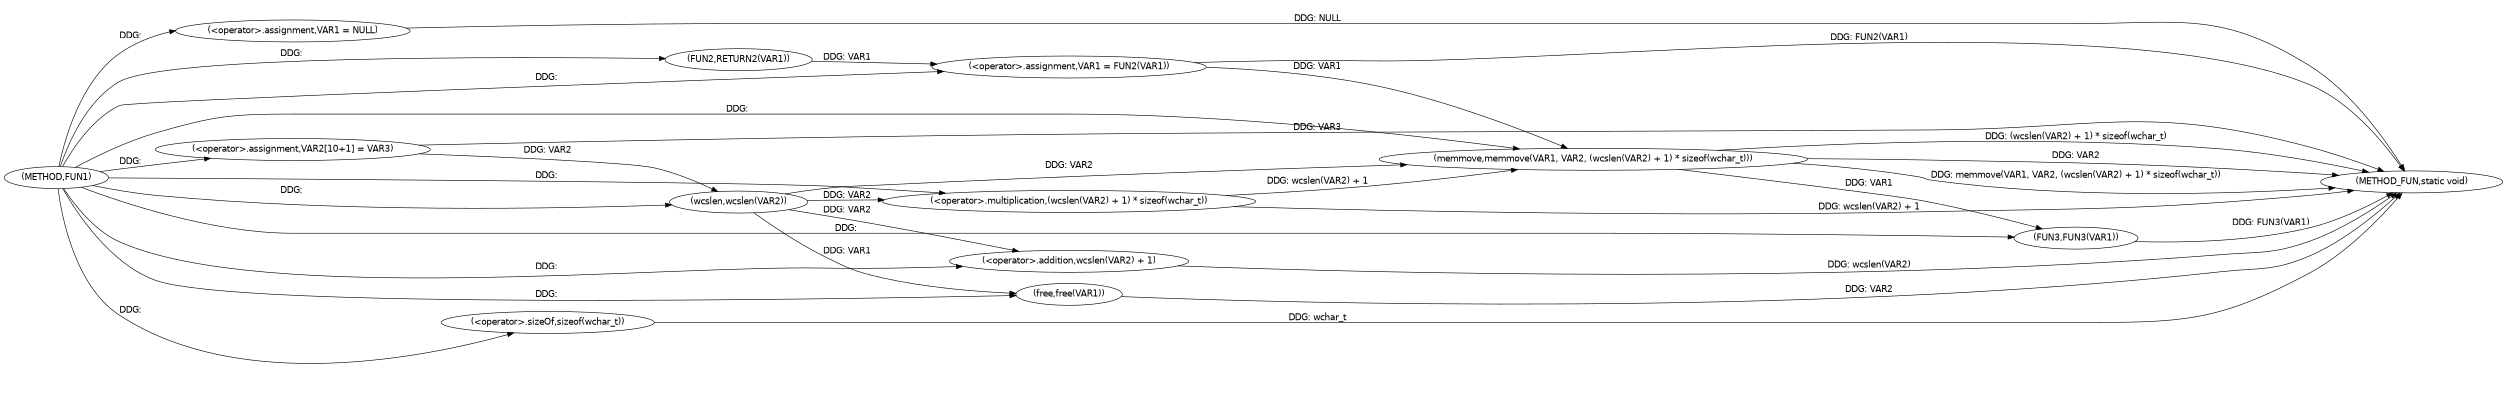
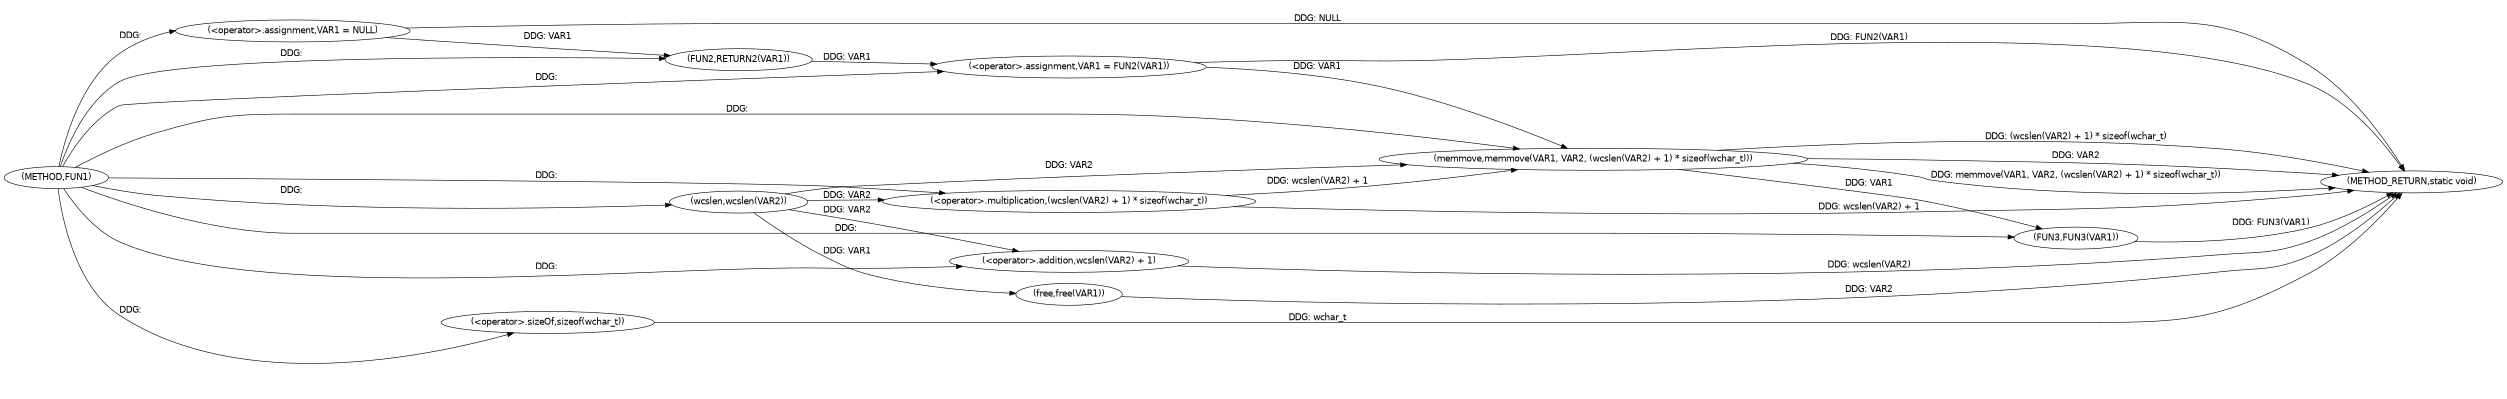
none -> (525, 47)
(293, 150) -> none
(2412, 182) -> (2412, 182)
(516, 300) -> none
